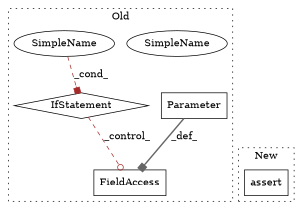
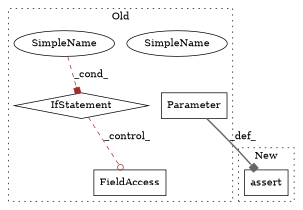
(164, 141) -> (228, 140)
